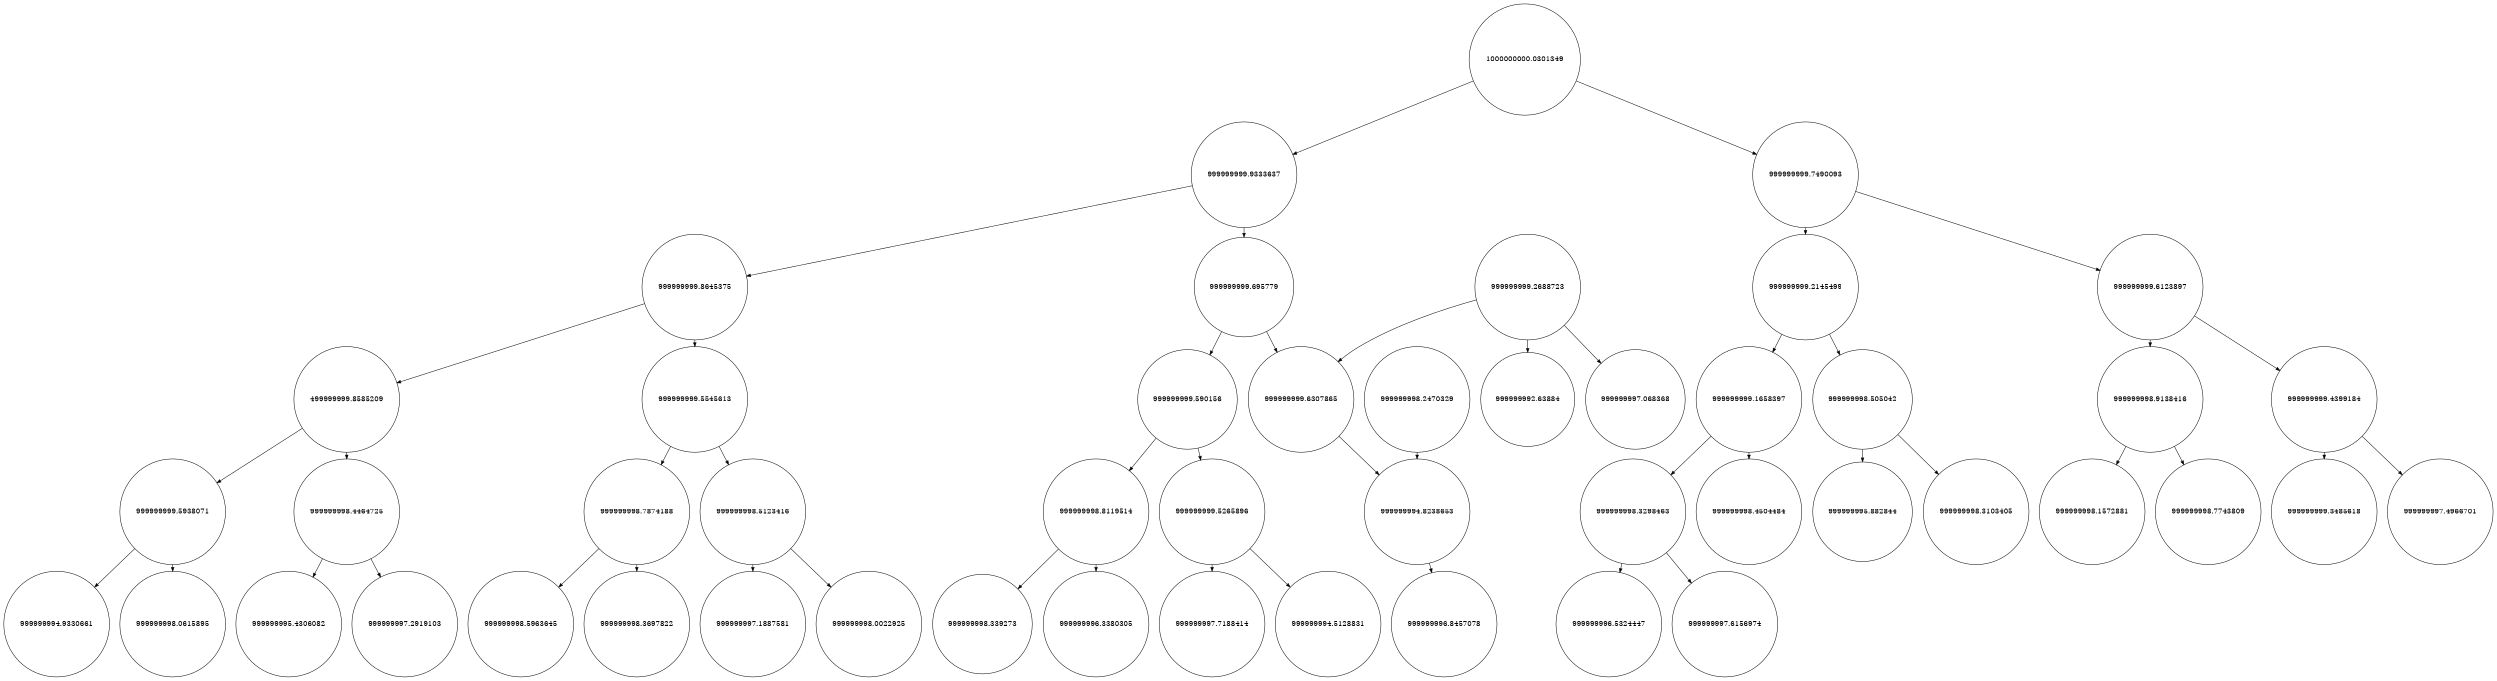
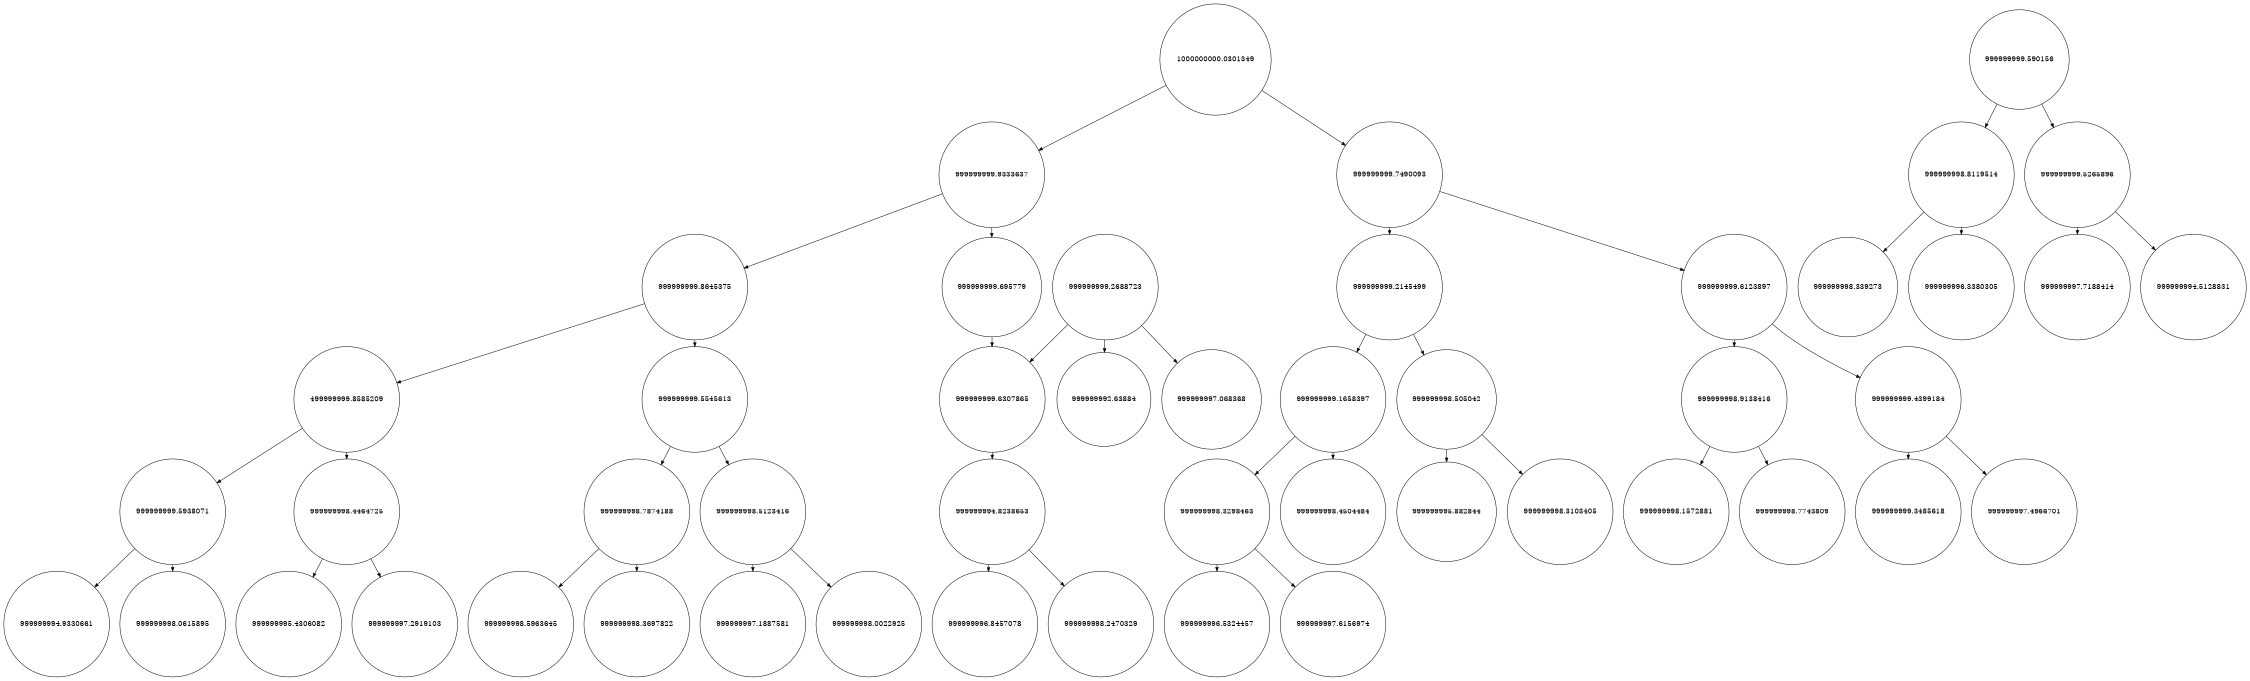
(1217, 341) -> none
(1417, 454) -> (1045, 566)
(1609, 624) -> (1217, 624)
